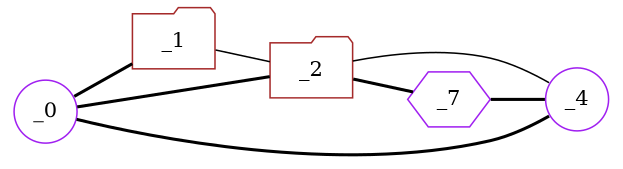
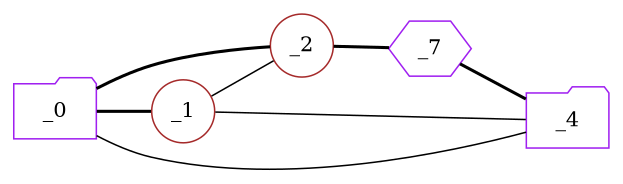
(174, 41) -> (183, 111)
(453, 53) -> (371, 116)
(311, 70) -> (302, 46)
(577, 99) -> (568, 120)
(46, 112) -> (55, 111)
(314, 154) -> (310, 168)
